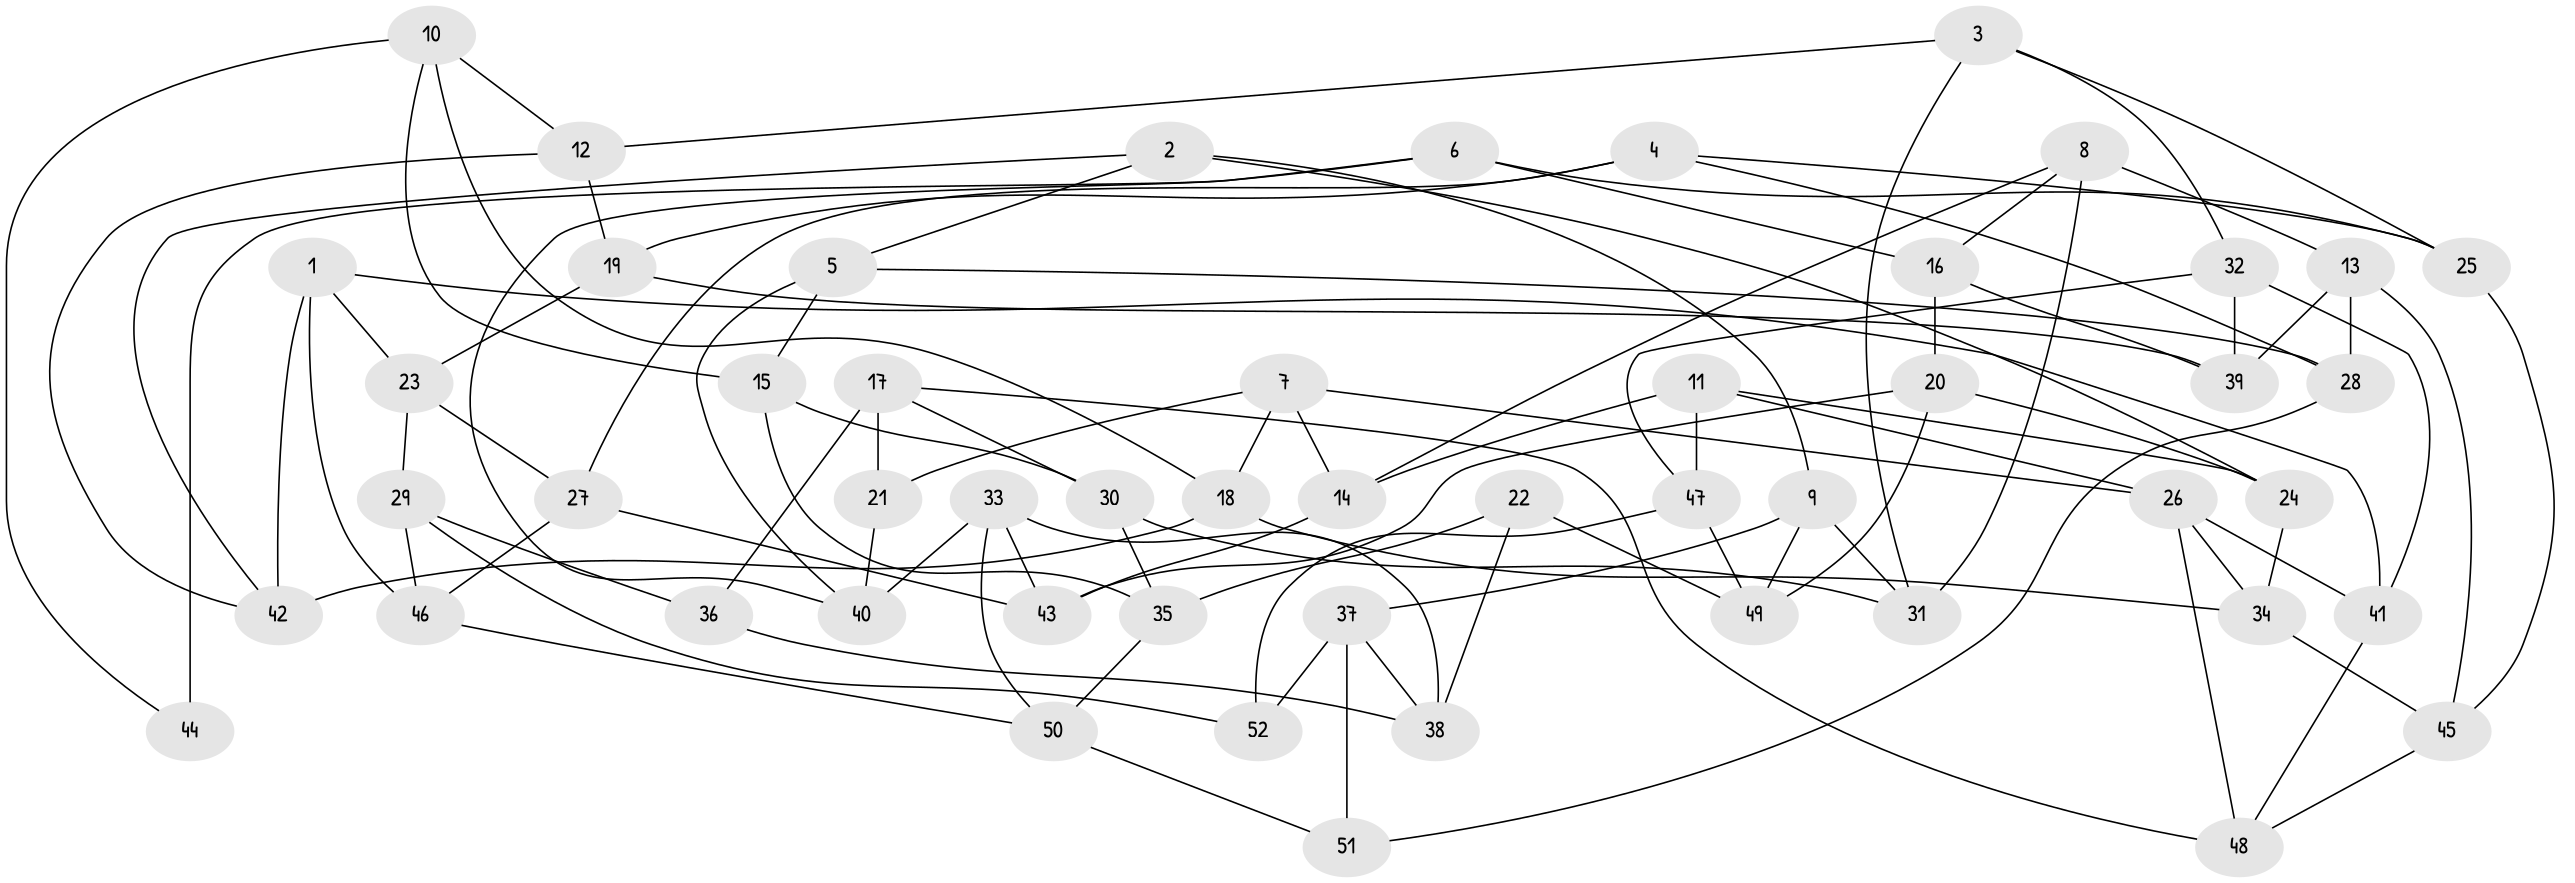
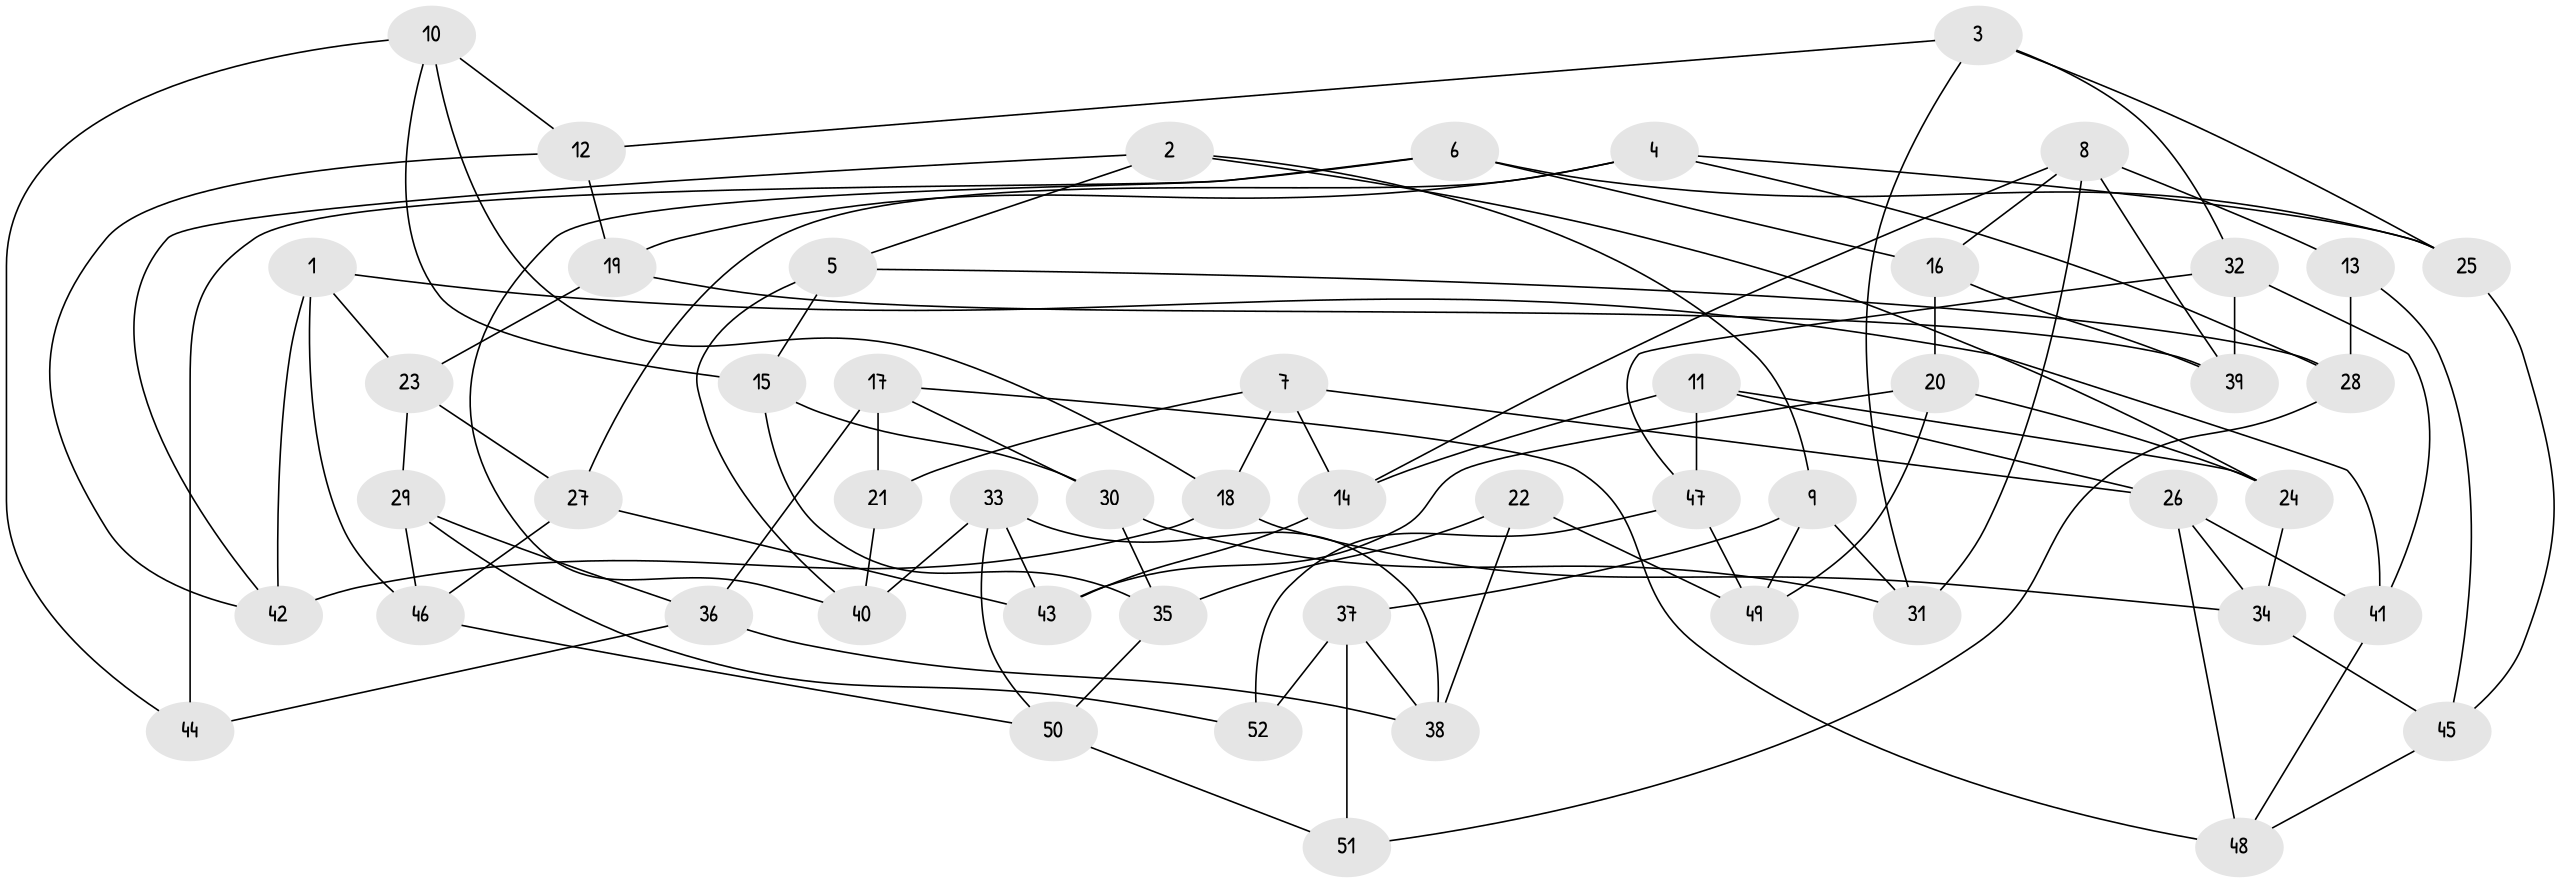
(2293, 325) -> (2158, 268)
none -> (450, 673)
